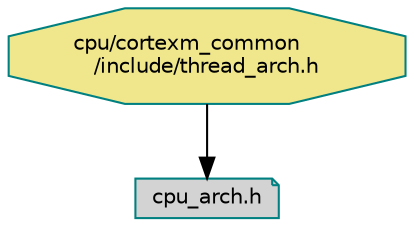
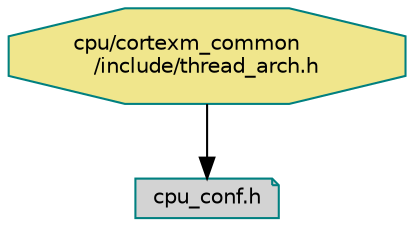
(207, 198) -> (207, 198)
